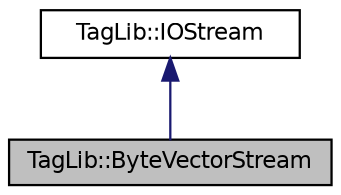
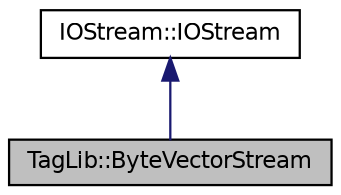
(170, 34) -> (170, 34)
